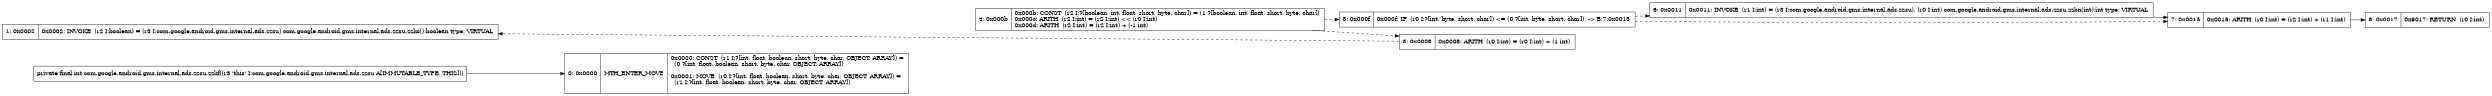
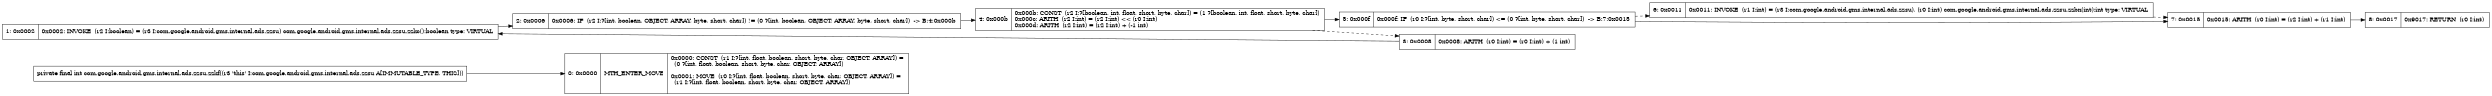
(2158, 17) -> (2158, 17)
(1330, 20) -> (1330, 20)
none -> (737, 21)
(1899, 23) -> (1899, 23)
(951, 38) -> (951, 38)
